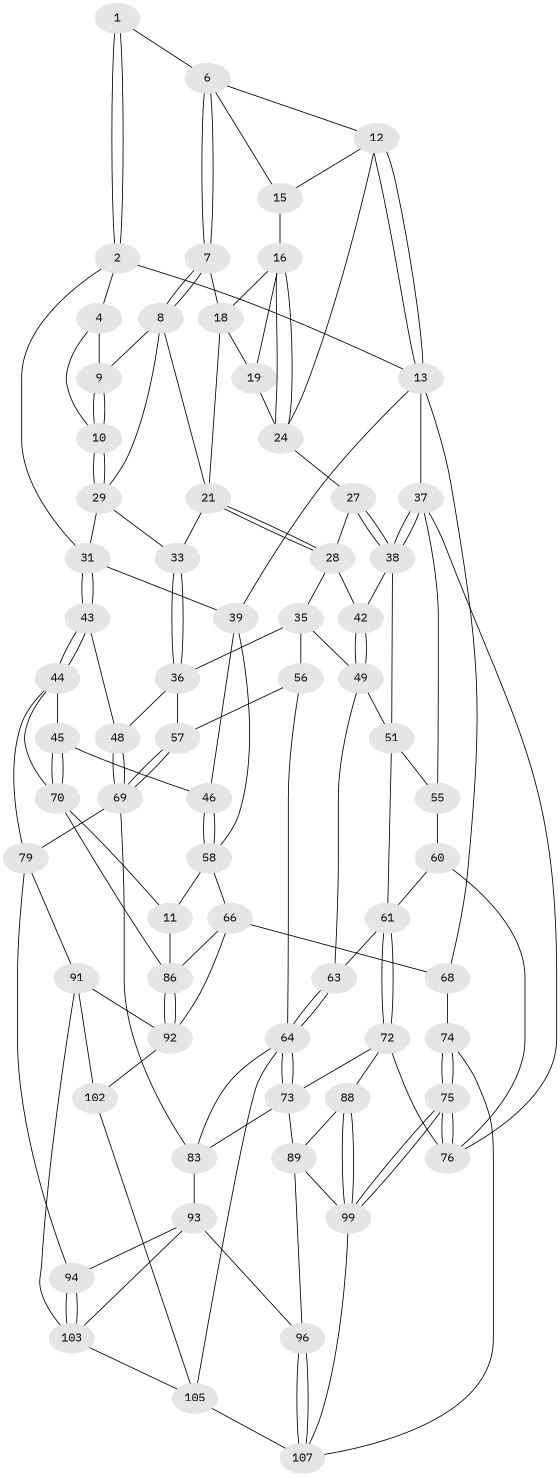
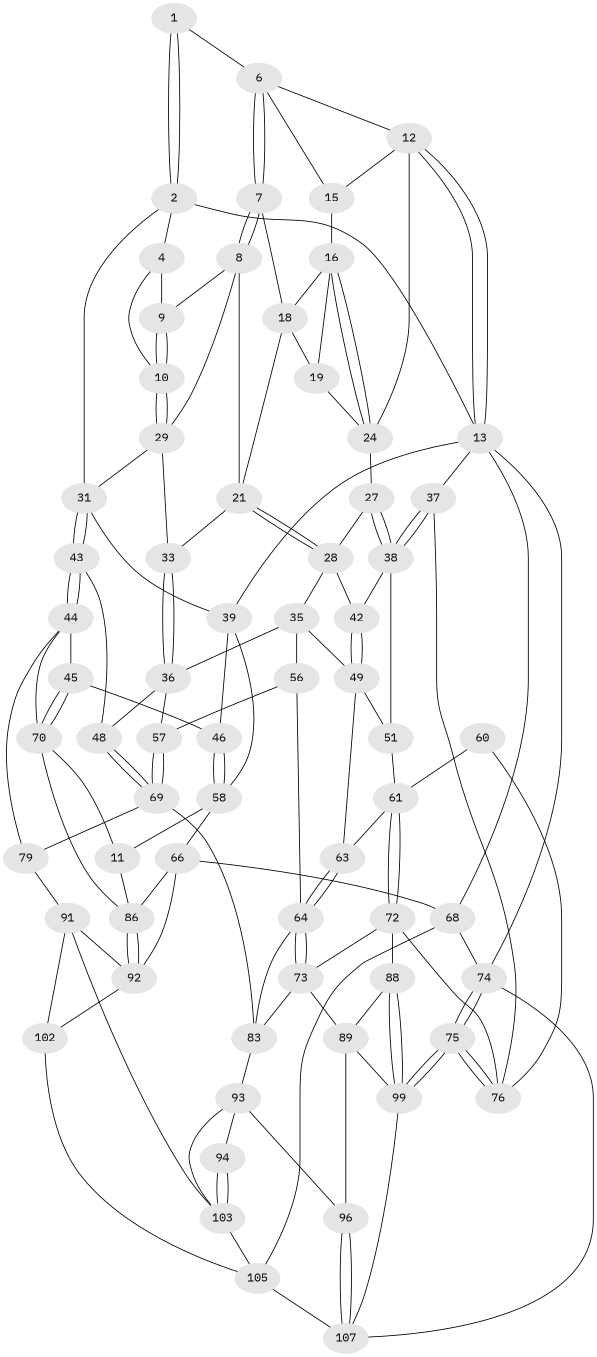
none -> (562, 702)
(438, 798) -> none
(19, 1071) -> none
(228, 1214) -> (301, 1067)
